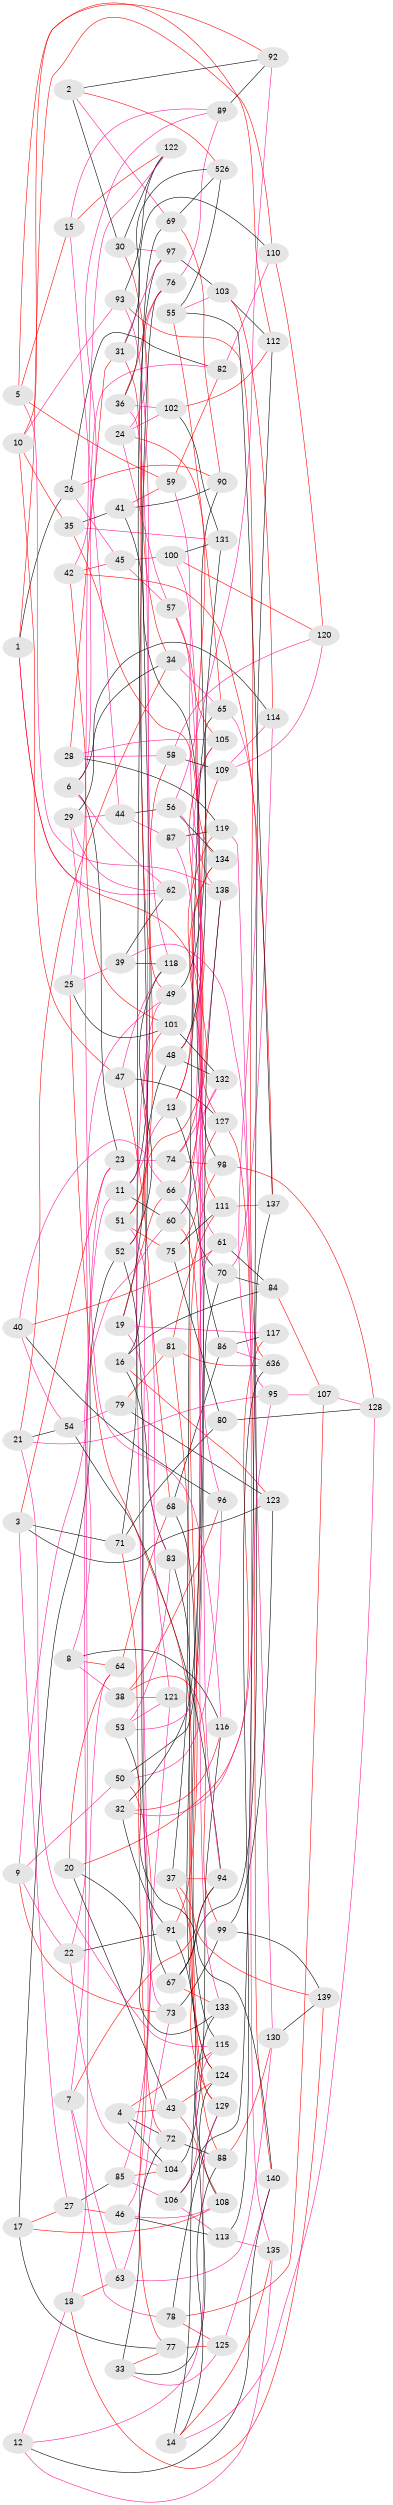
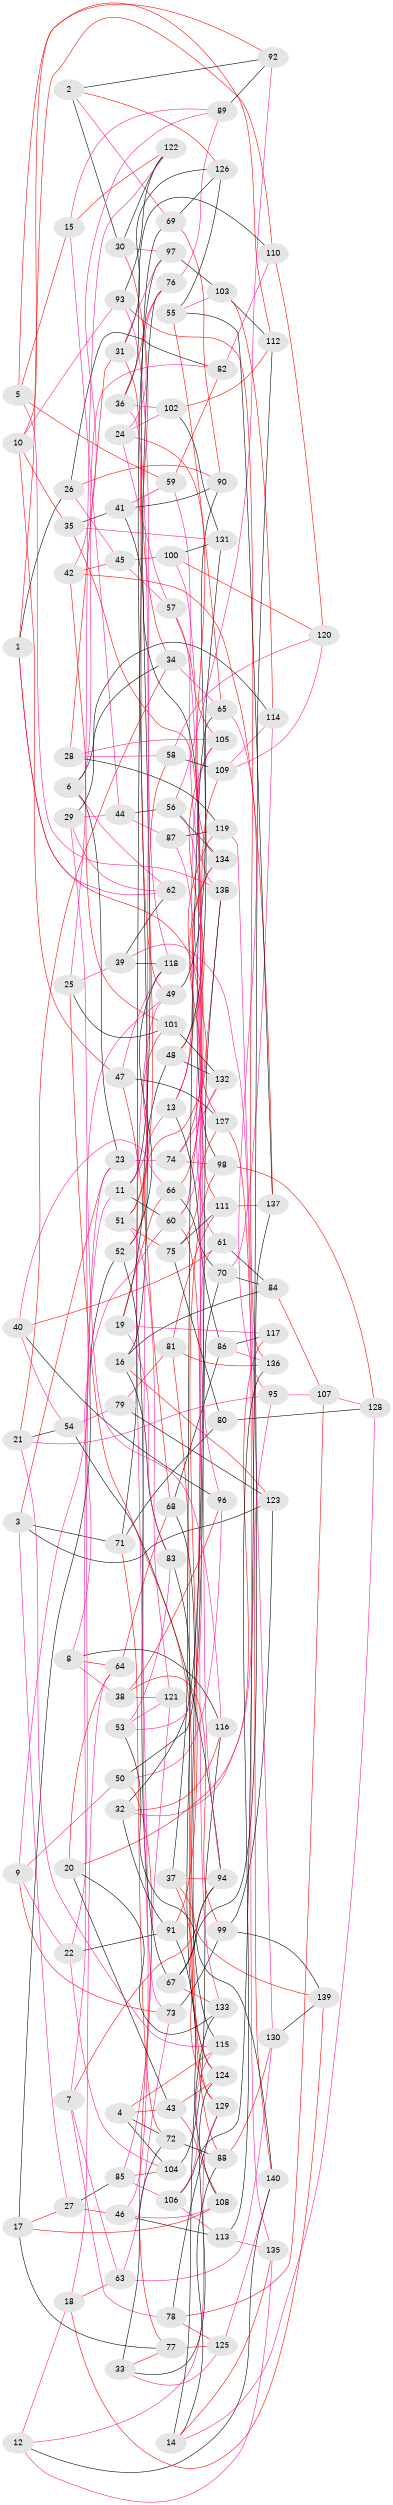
(222, 170) -> (222, 170)
(273, 1364) -> (273, 1364)
